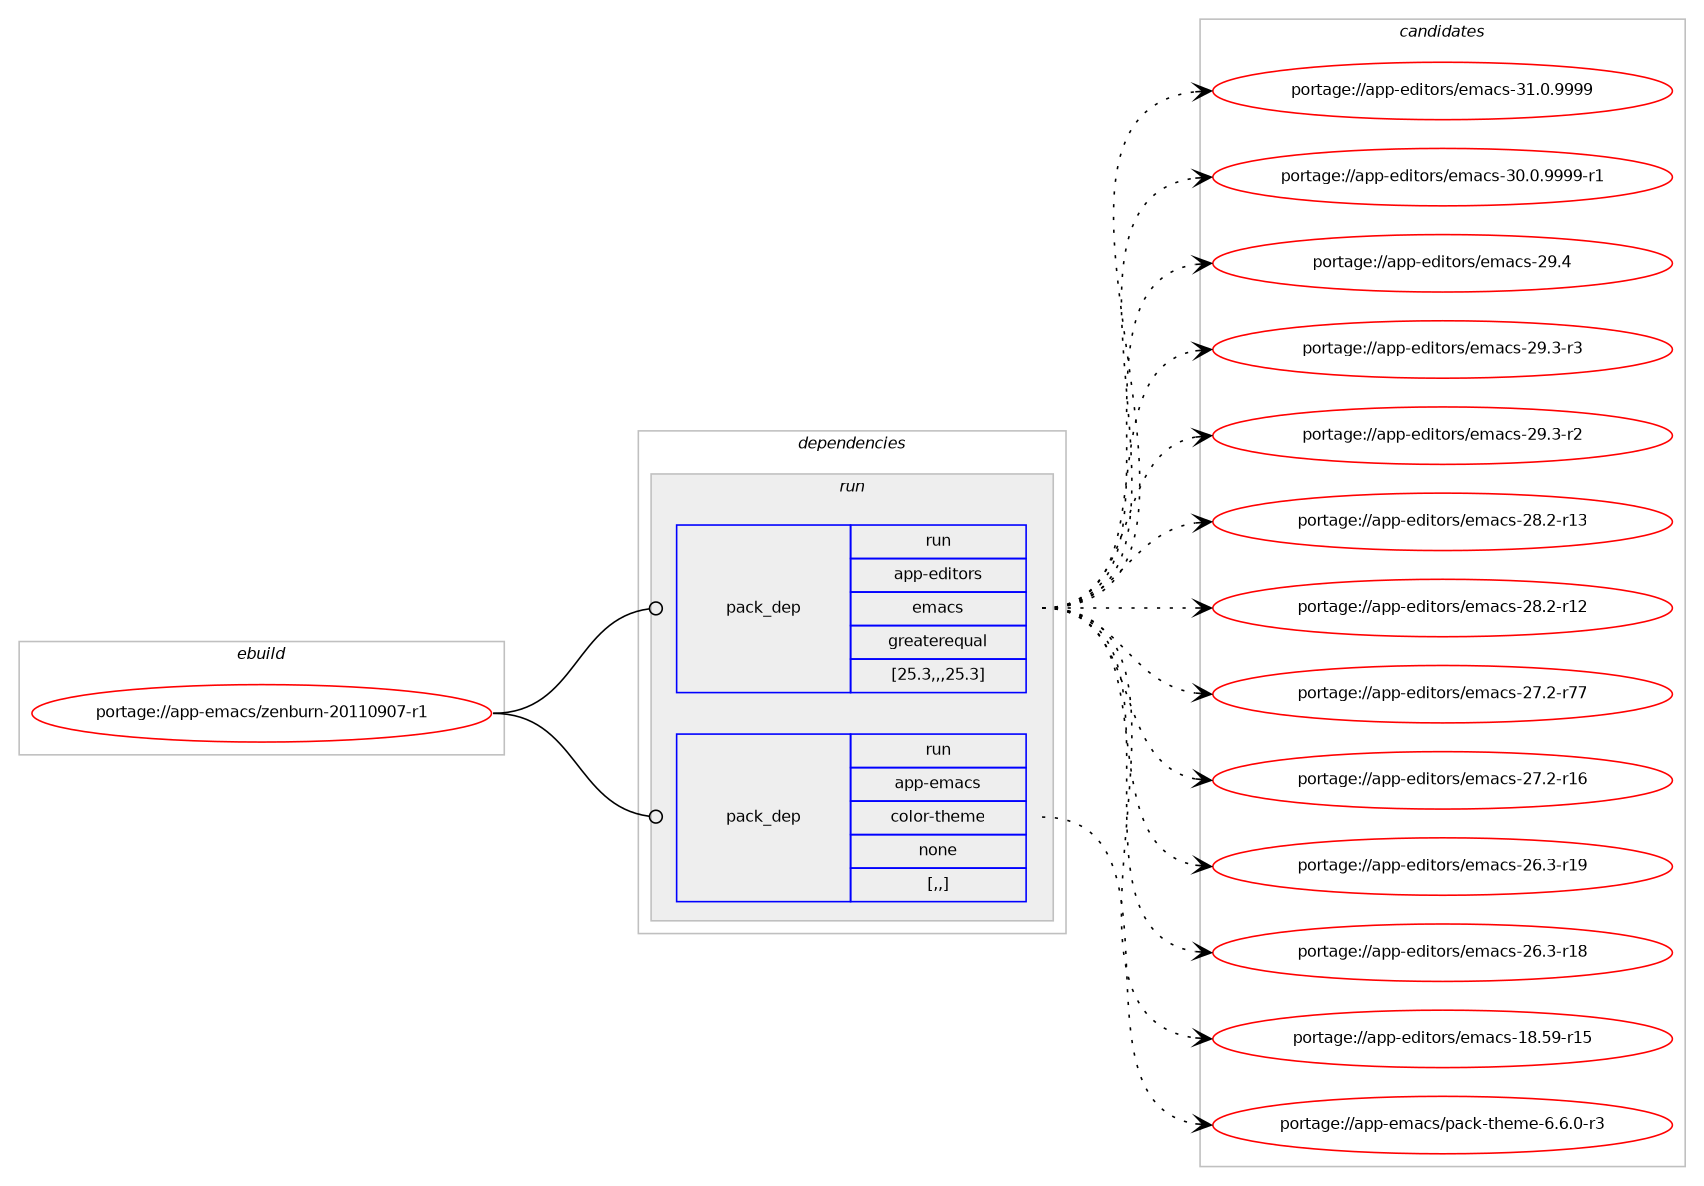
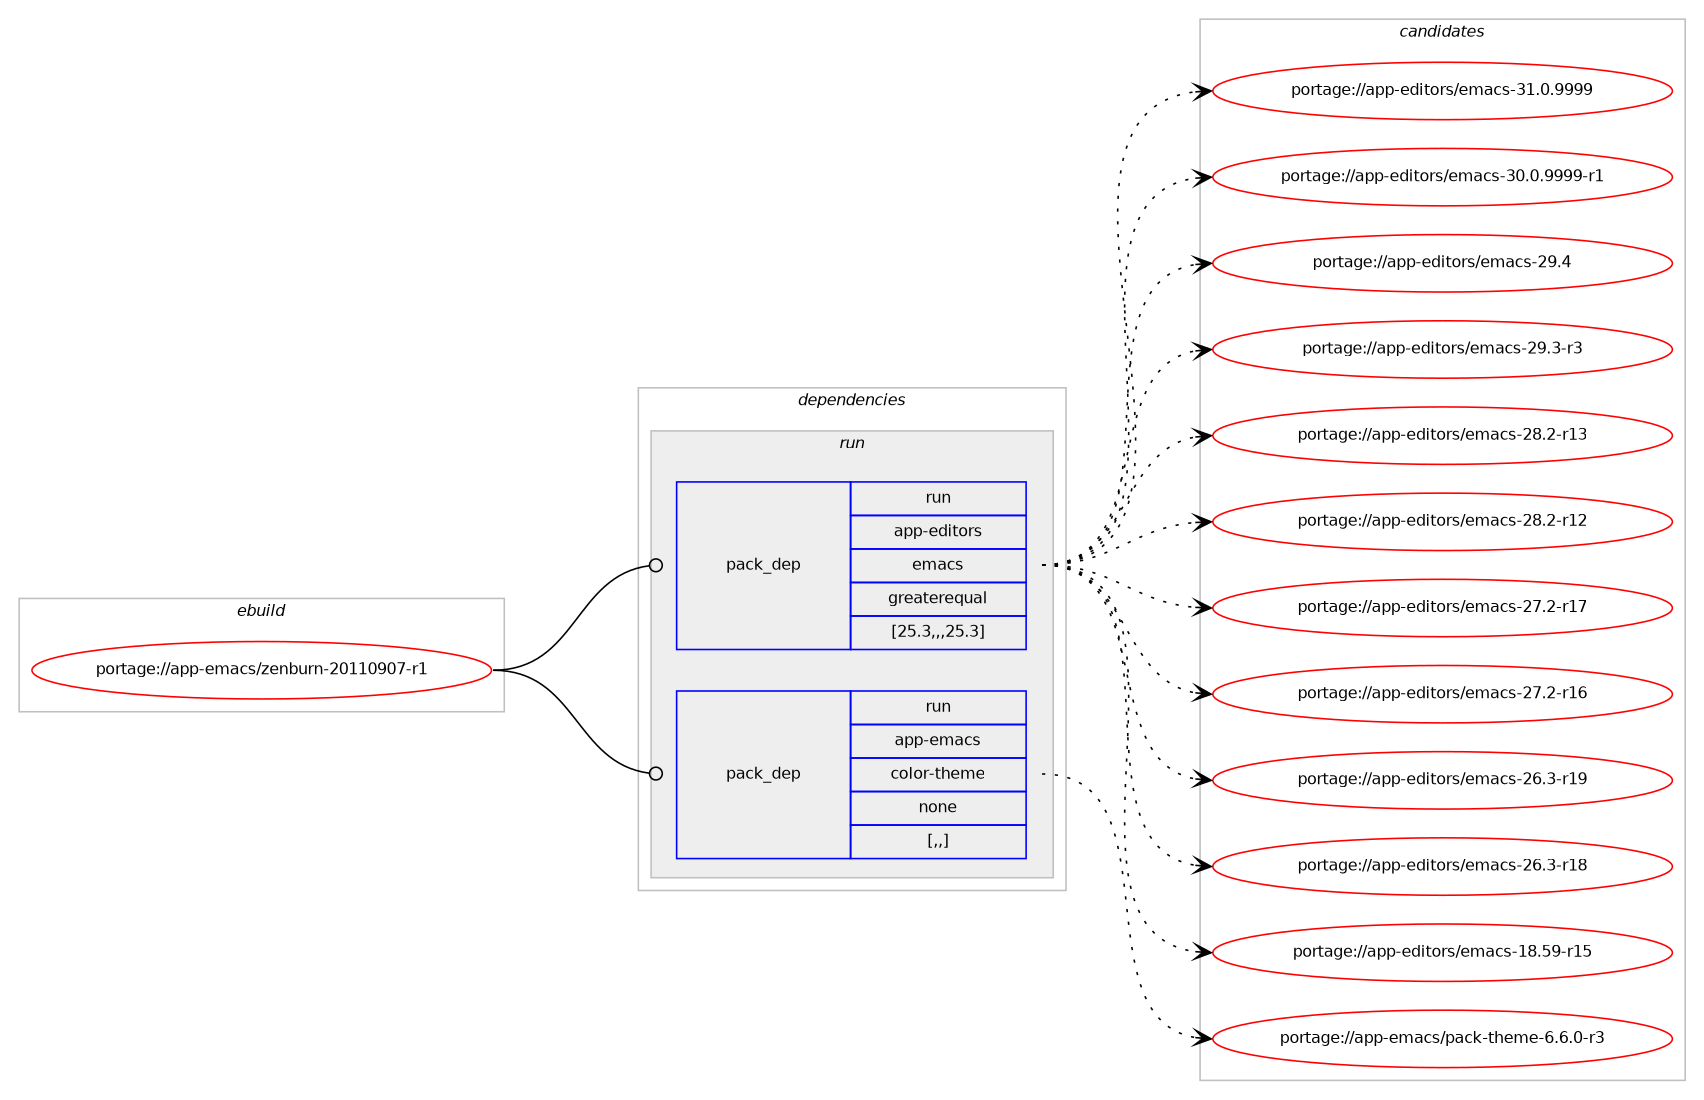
(1443, 436) -> none
(1443, 694) -> (1443, 608)
